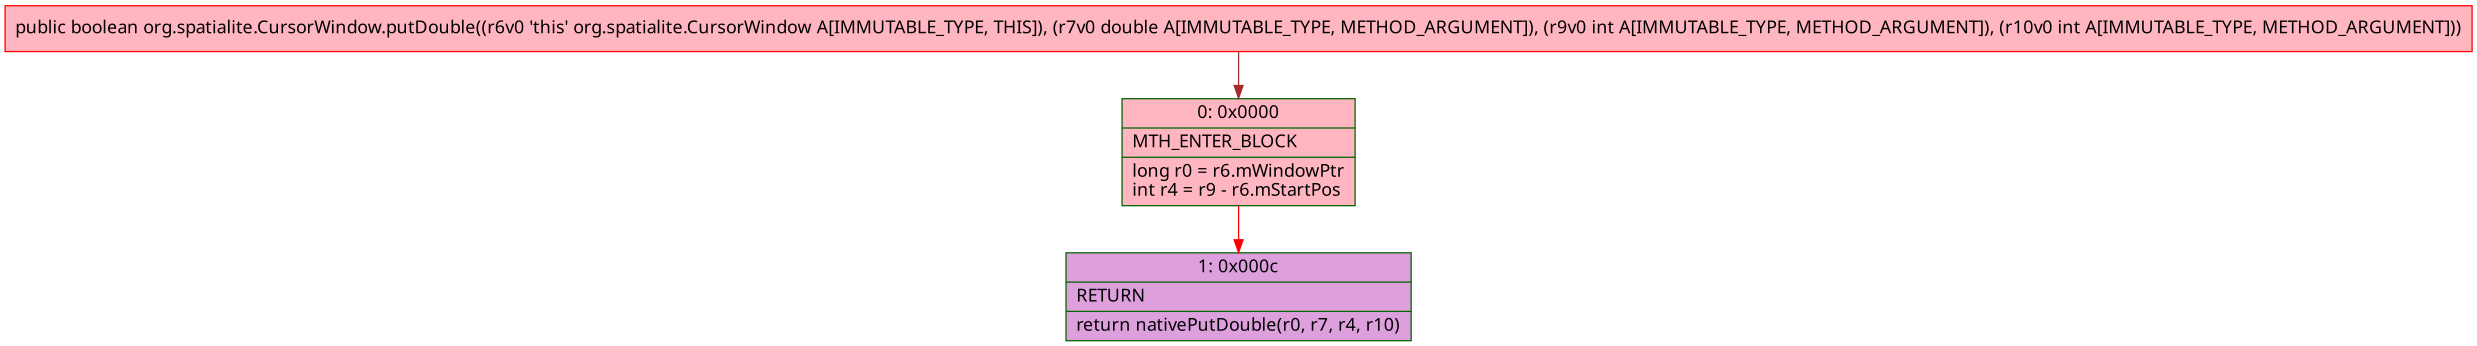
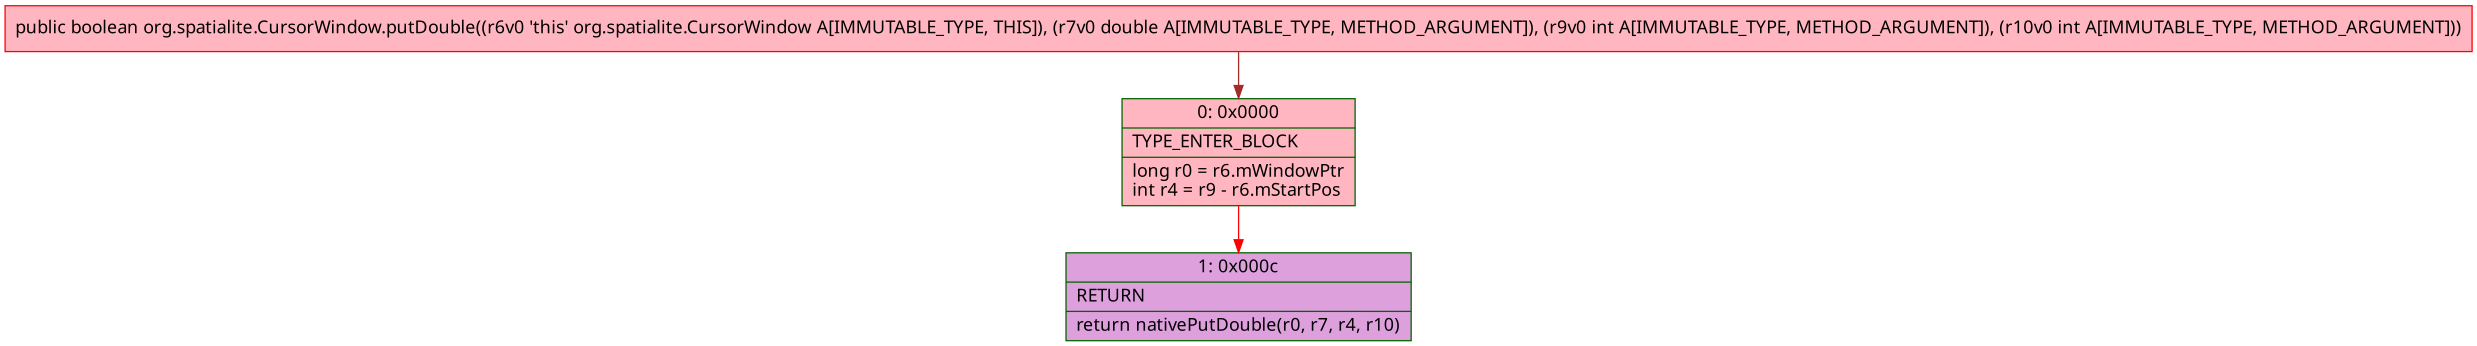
(1215, 142) -> (1216, 142)
